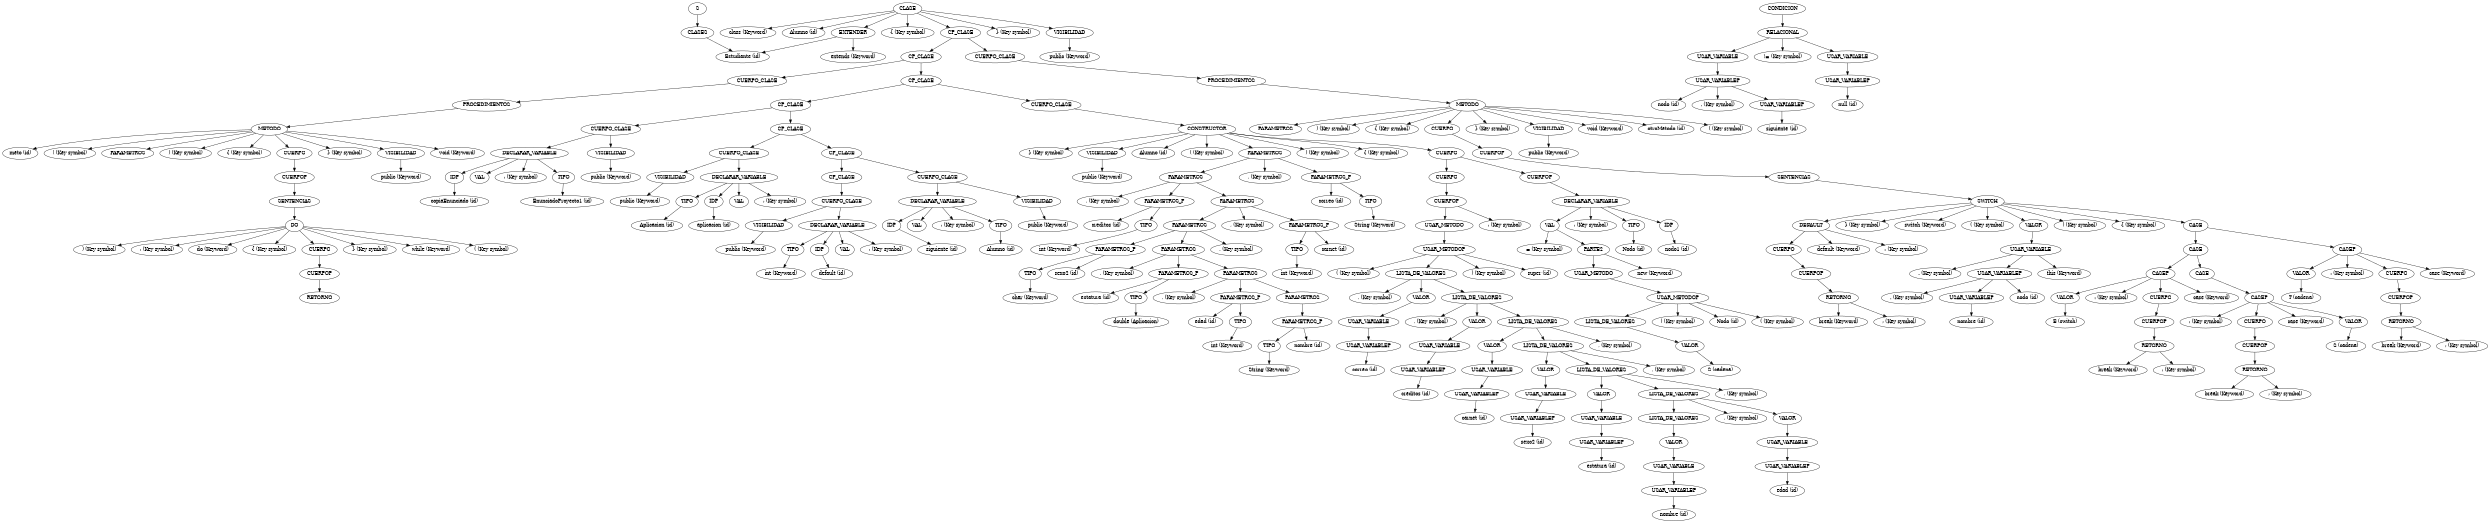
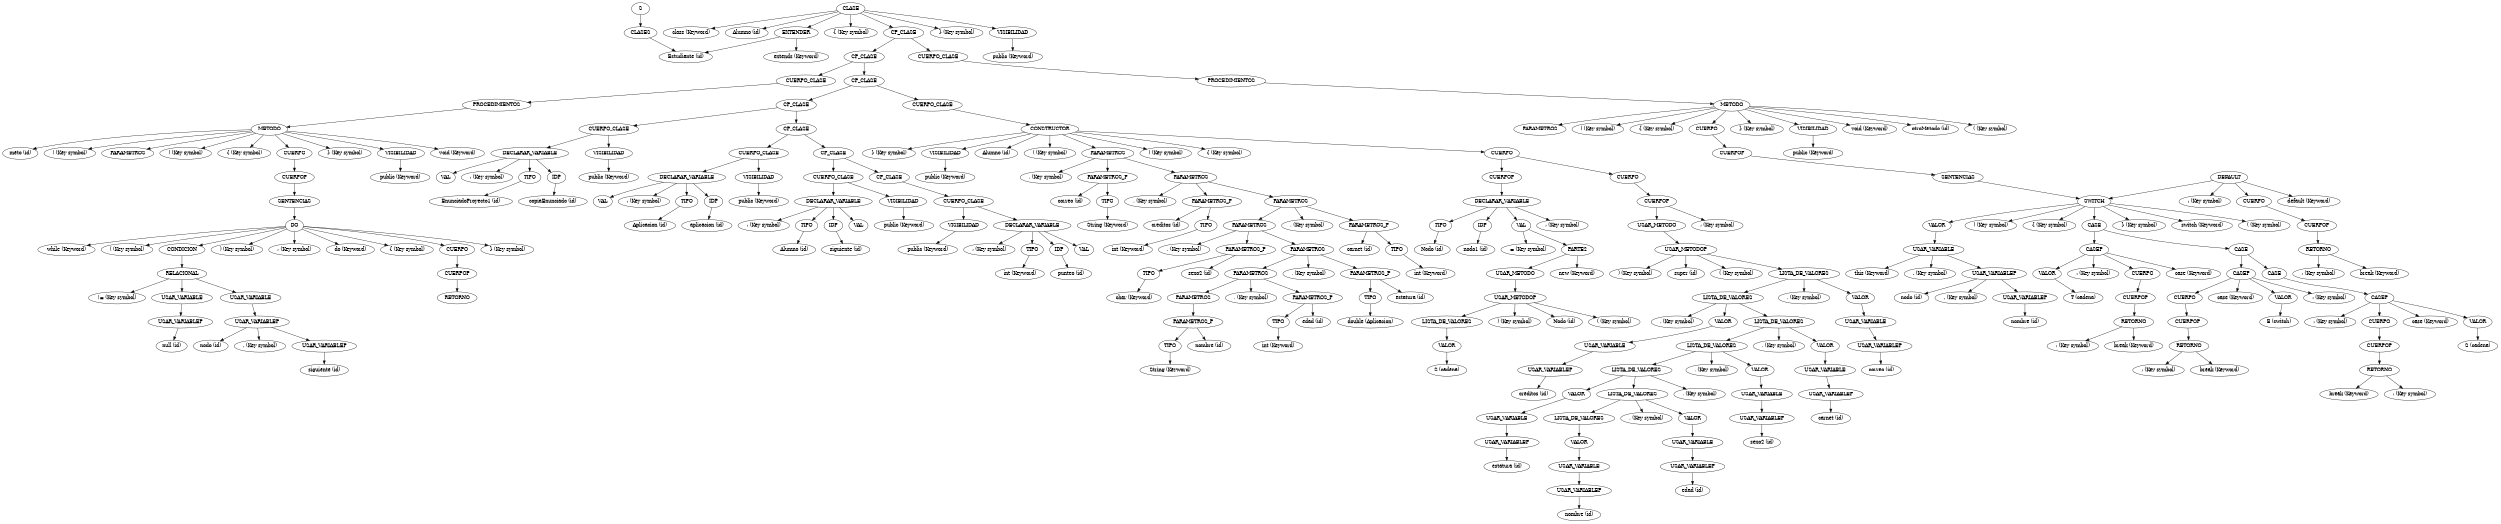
(1899, 210) -> (2163, 189)
none -> (244, 236)
(832, 274) -> (1071, 274)
